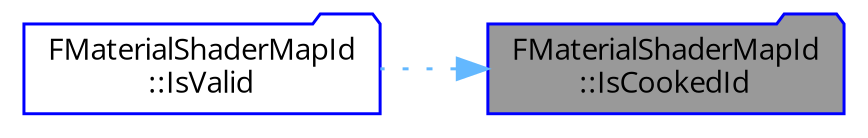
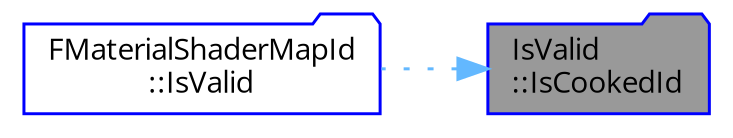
(666, 69) -> (599, 69)
